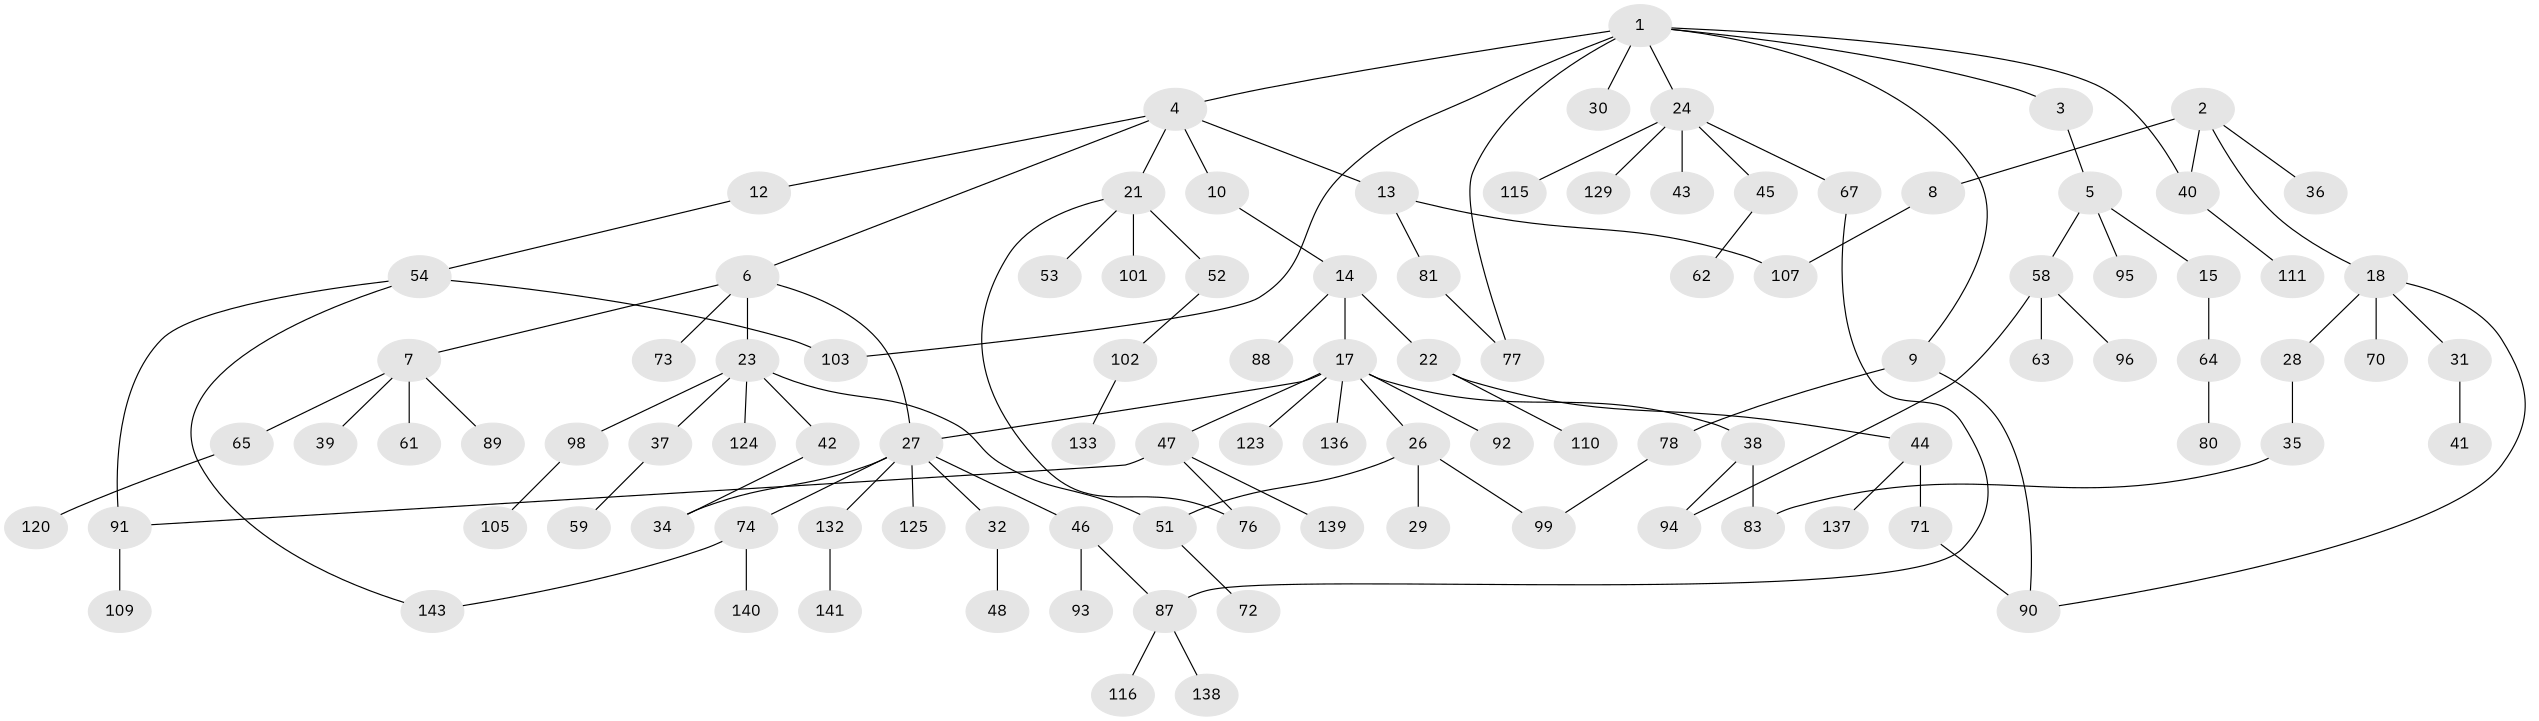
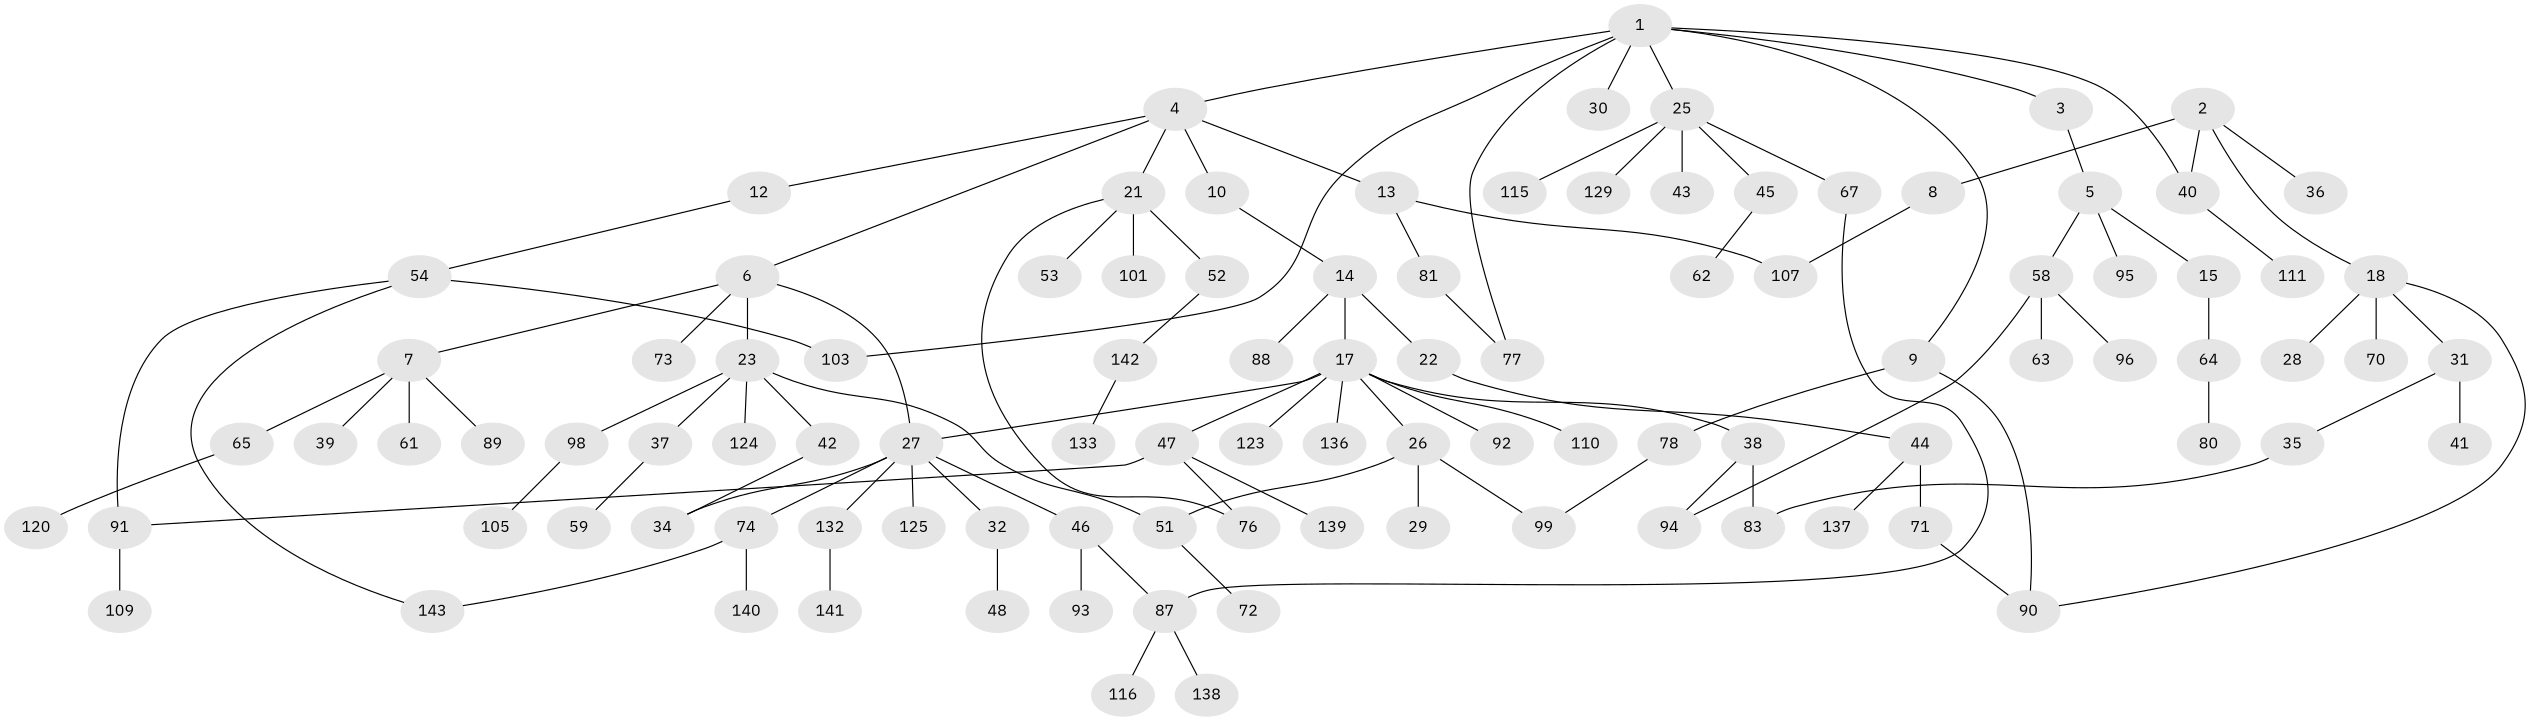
(1682, 109) -> (1682, 109)
(1125, 360) -> (1125, 360)
(2292, 402) -> (2376, 402)
(1521, 409) -> (1490, 407)
